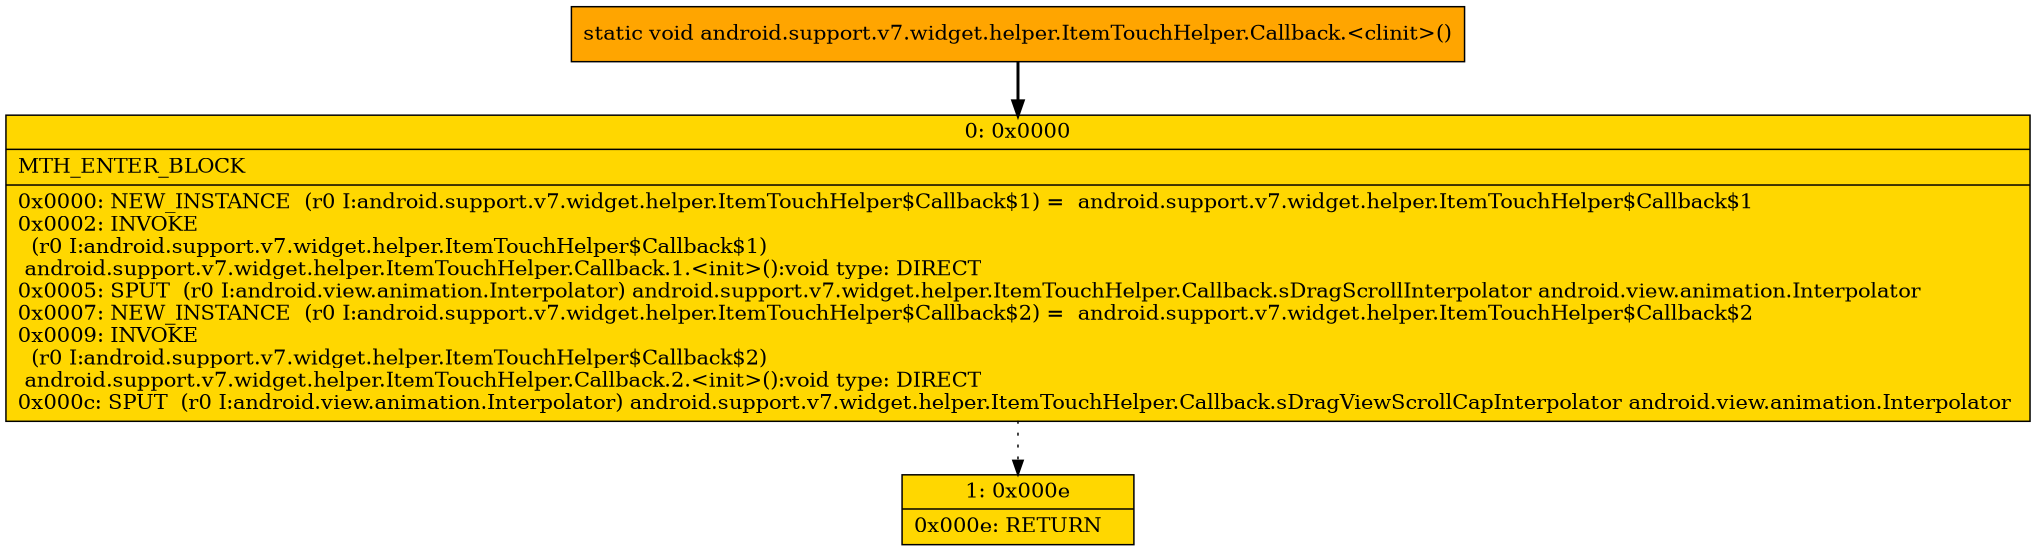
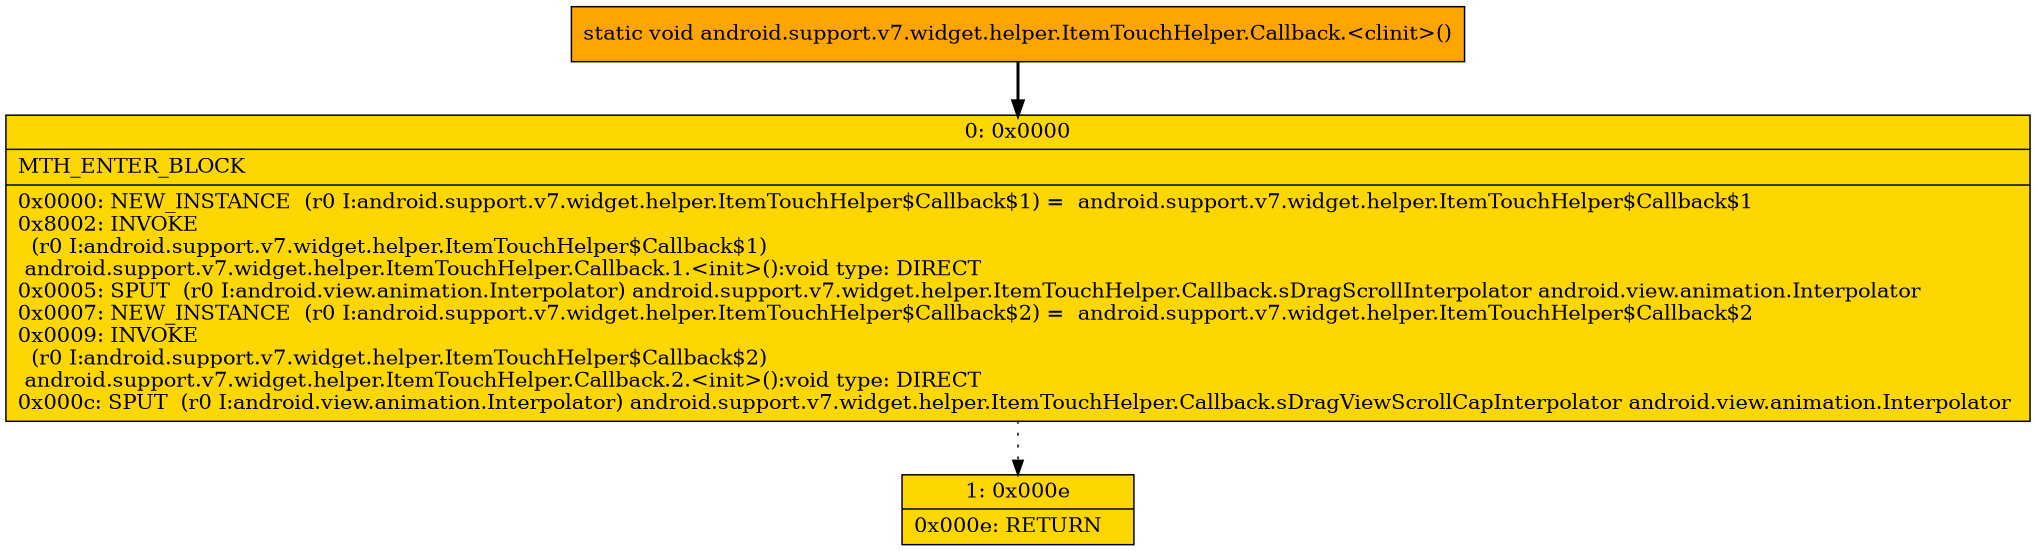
(115, 224) -> (115, 224)
